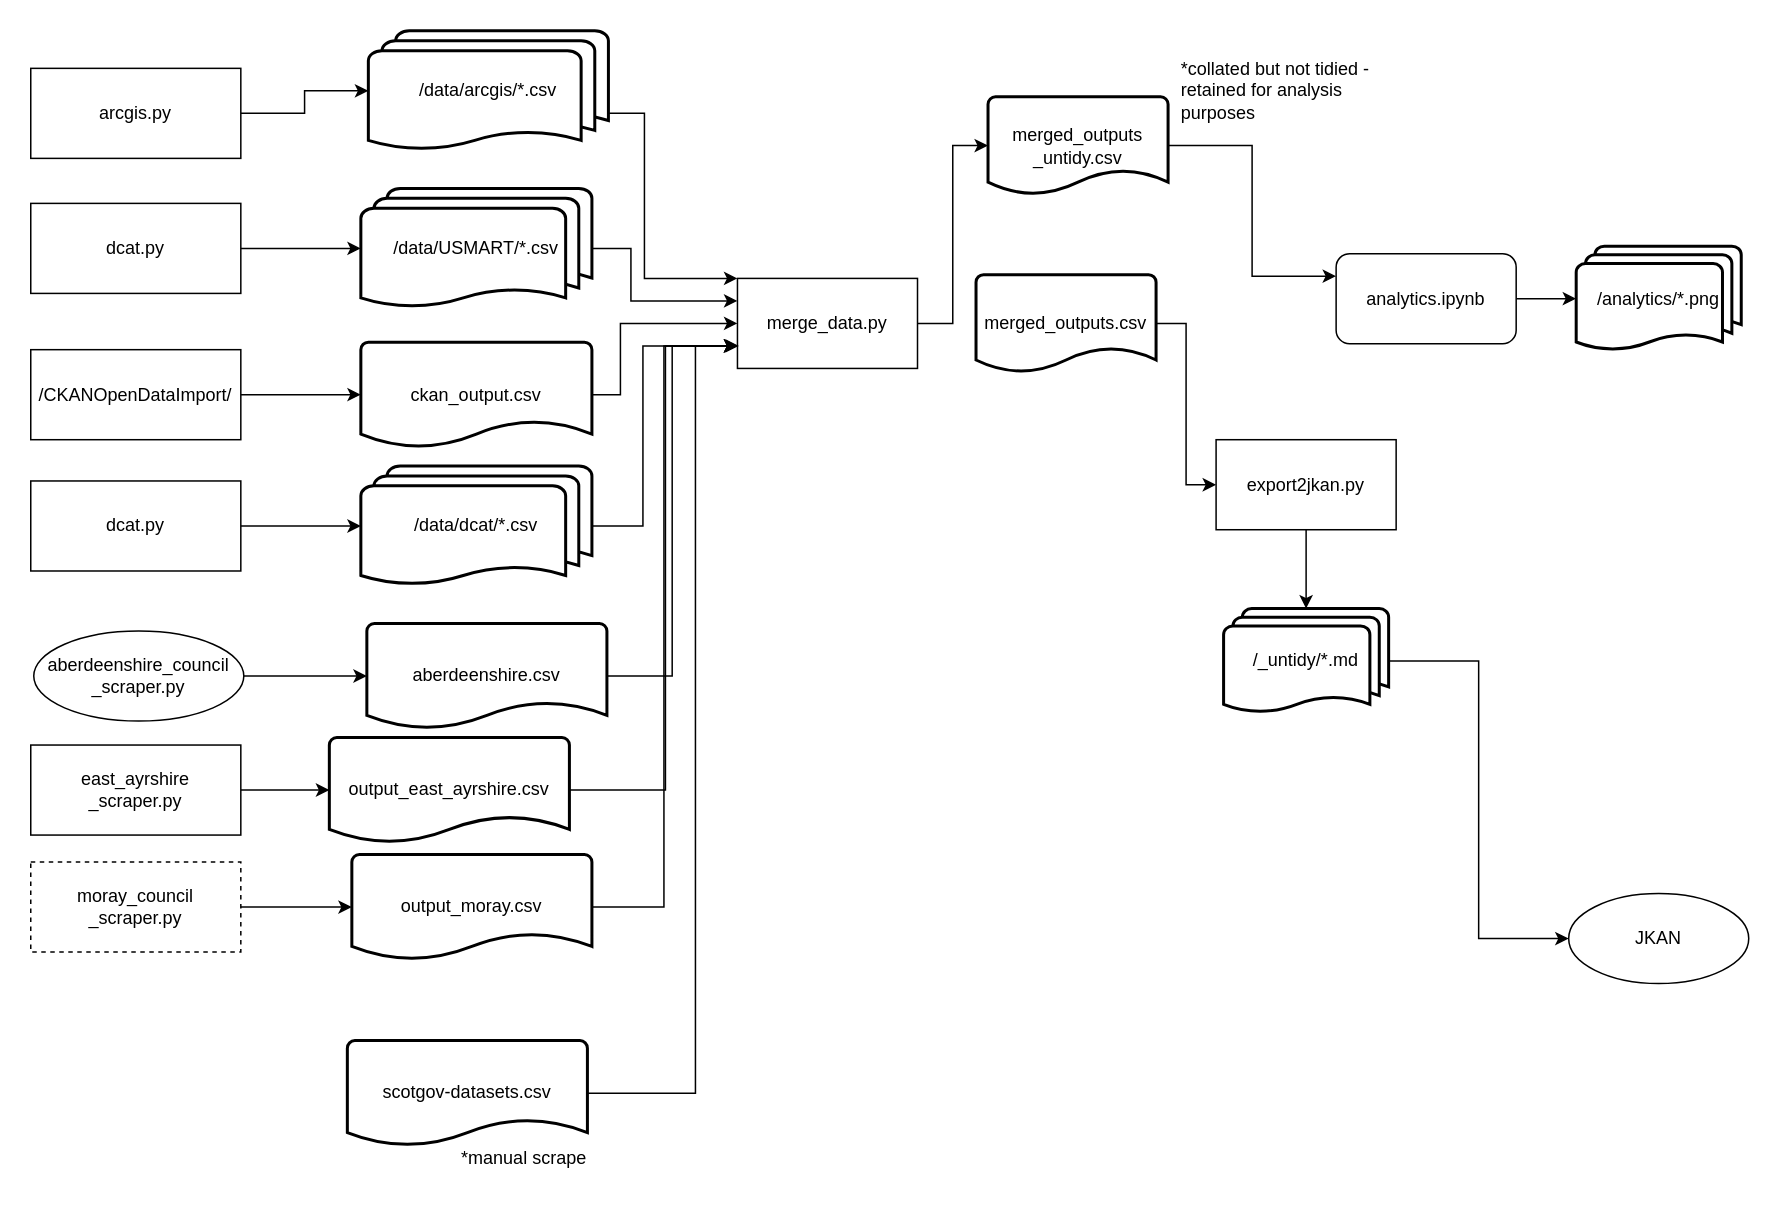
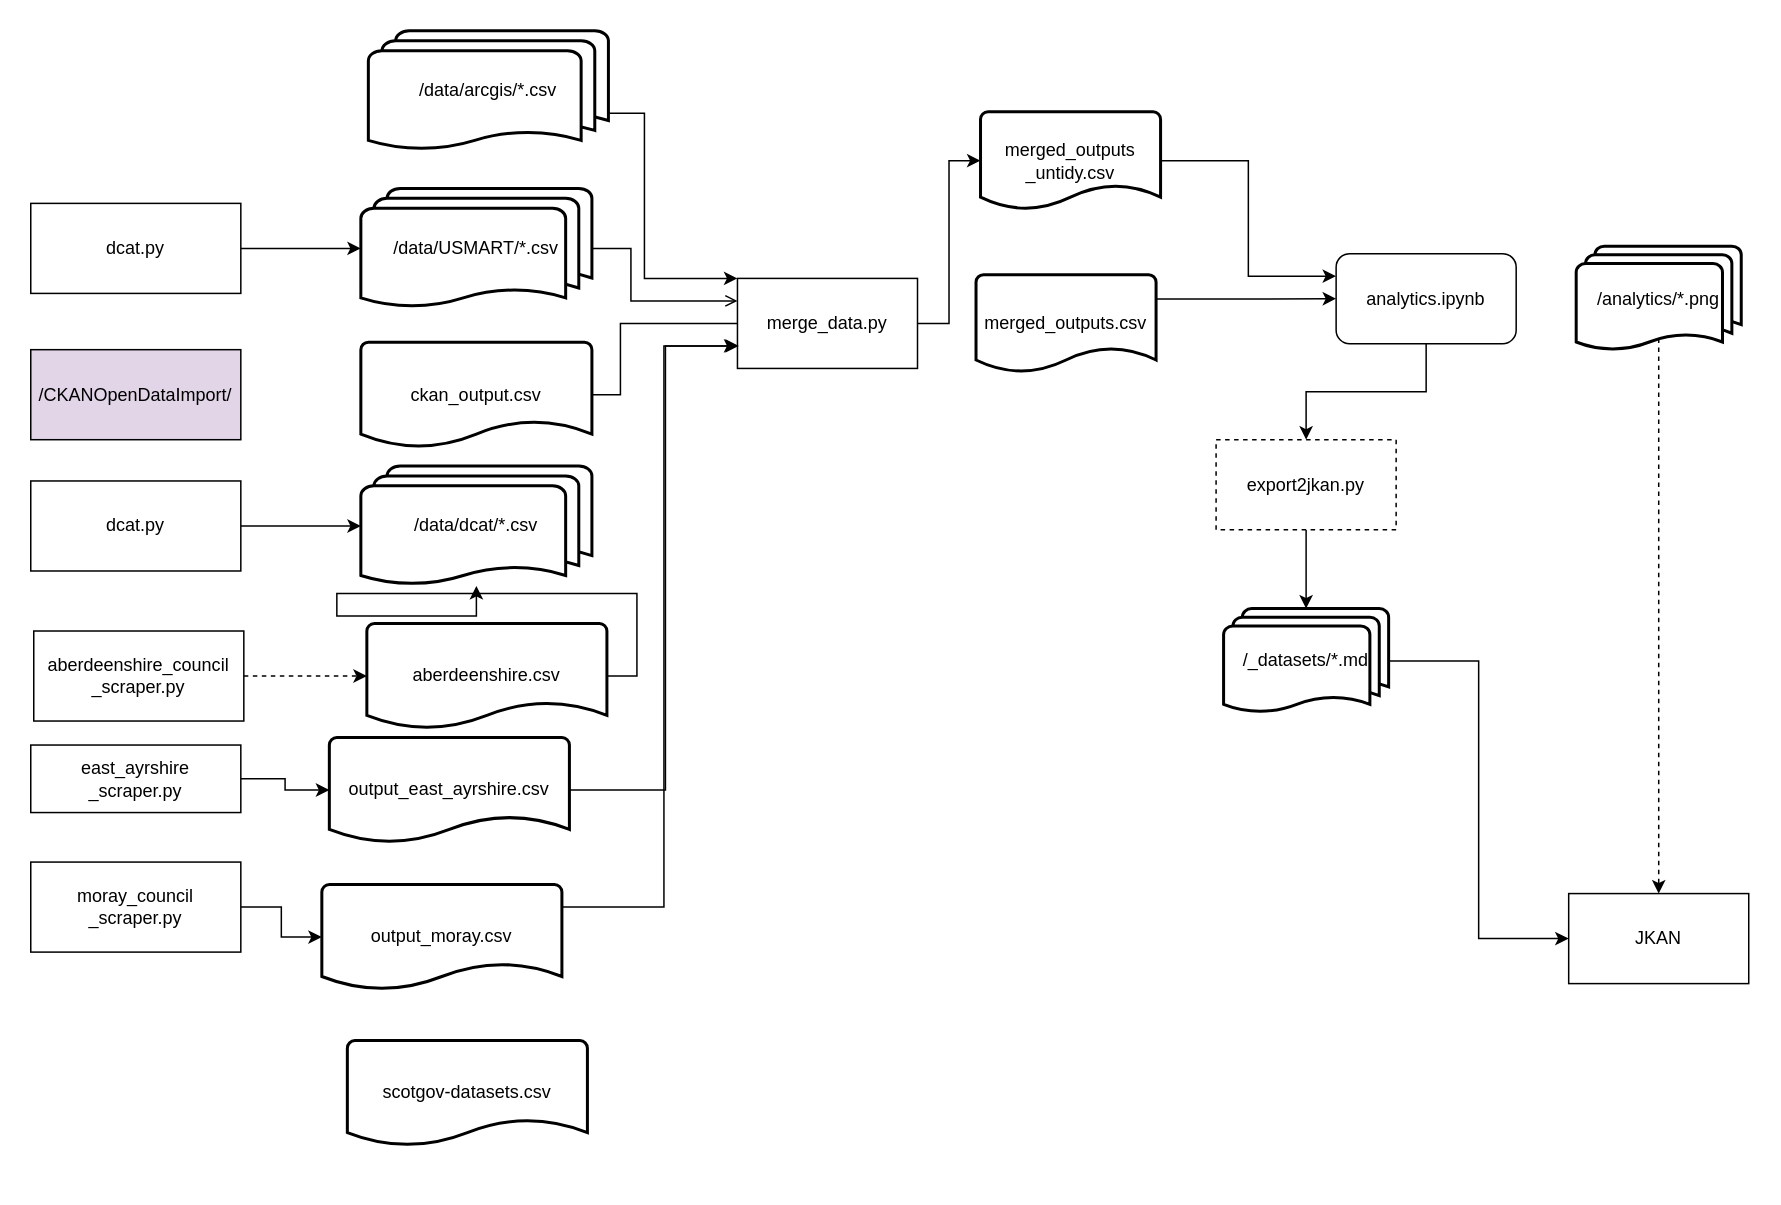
(1281, 91) -> none
(305, 107) -> none
(136, 113) -> none
(1078, 146) -> (1070, 161)
none -> (1241, 299)
(1541, 299) -> (1371, 392)
(726, 301) -> (728, 301)
(726, 323) -> (730, 323)
(136, 395) -> (136, 395)
(296, 395) -> none
(1186, 398) -> none
(643, 453) -> none
(1306, 485) -> (1306, 485)
(672, 531) -> (439, 593)
none -> (1658, 612)
(1306, 661) -> (1306, 661)
(139, 676) -> (139, 676)
(299, 676) -> (299, 676)
(695, 775) -> none
(136, 790) -> (136, 779)
(136, 907) -> (136, 907)
(472, 907) -> (442, 937)
(1658, 938) -> (1658, 938)
(524, 1159) -> none
